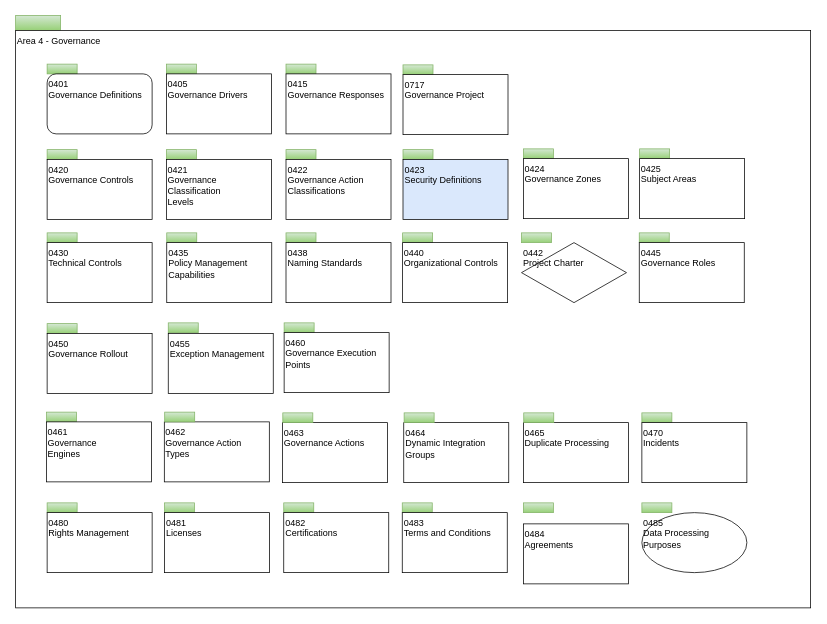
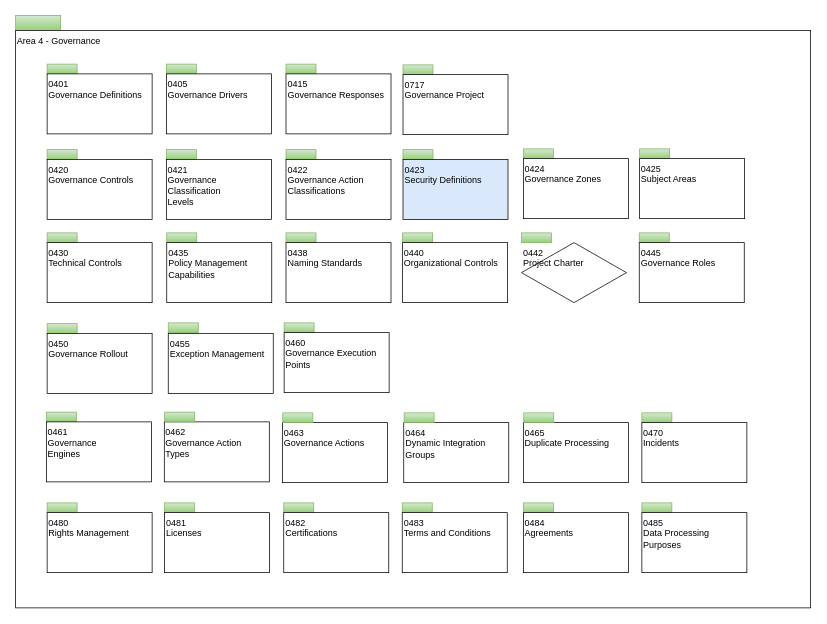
(99, 104) -> (99, 104)
(694, 543) -> (694, 543)
(576, 554) -> (576, 543)
